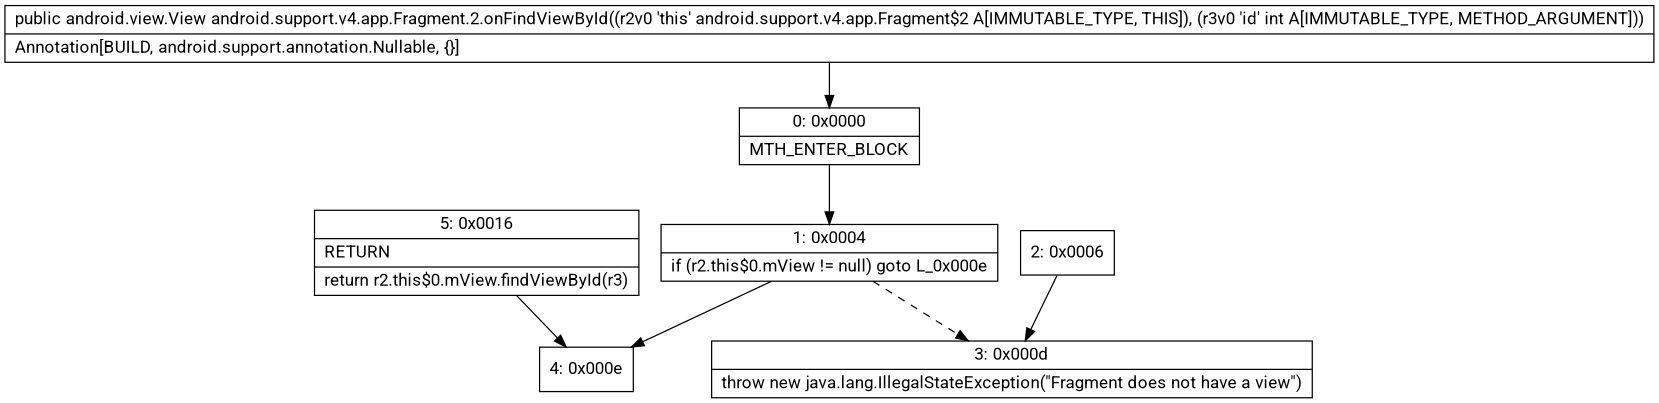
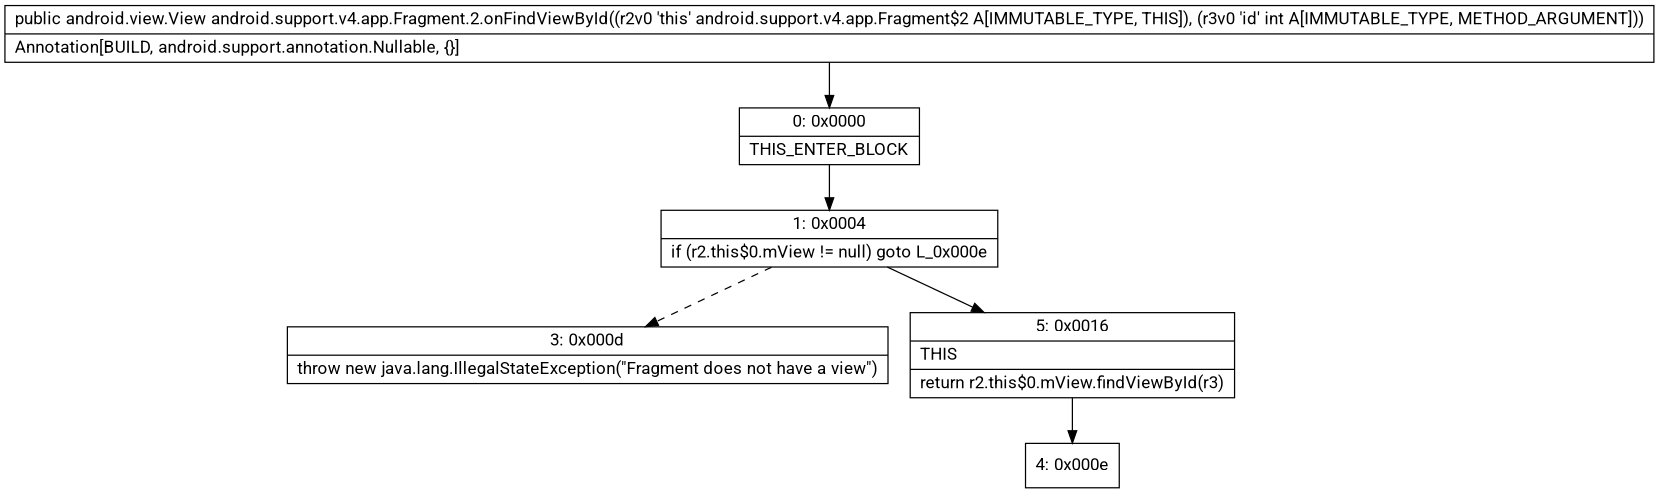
(829, 150) -> (829, 150)
(358, 252) -> (939, 355)
(1067, 253) -> none
(707, 311) -> (930, 287)
